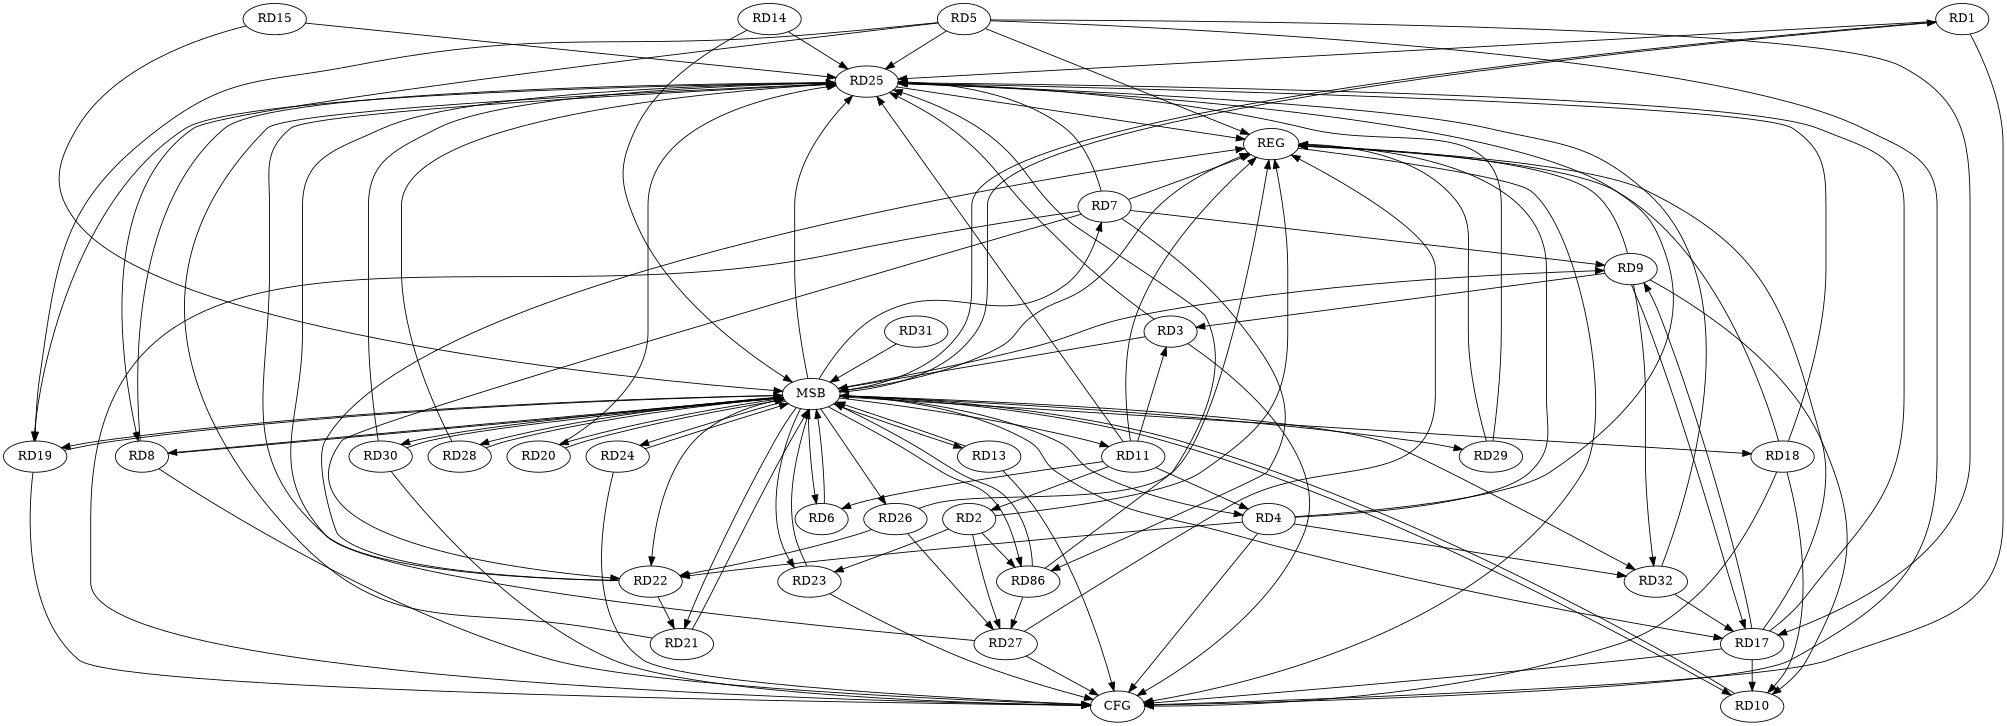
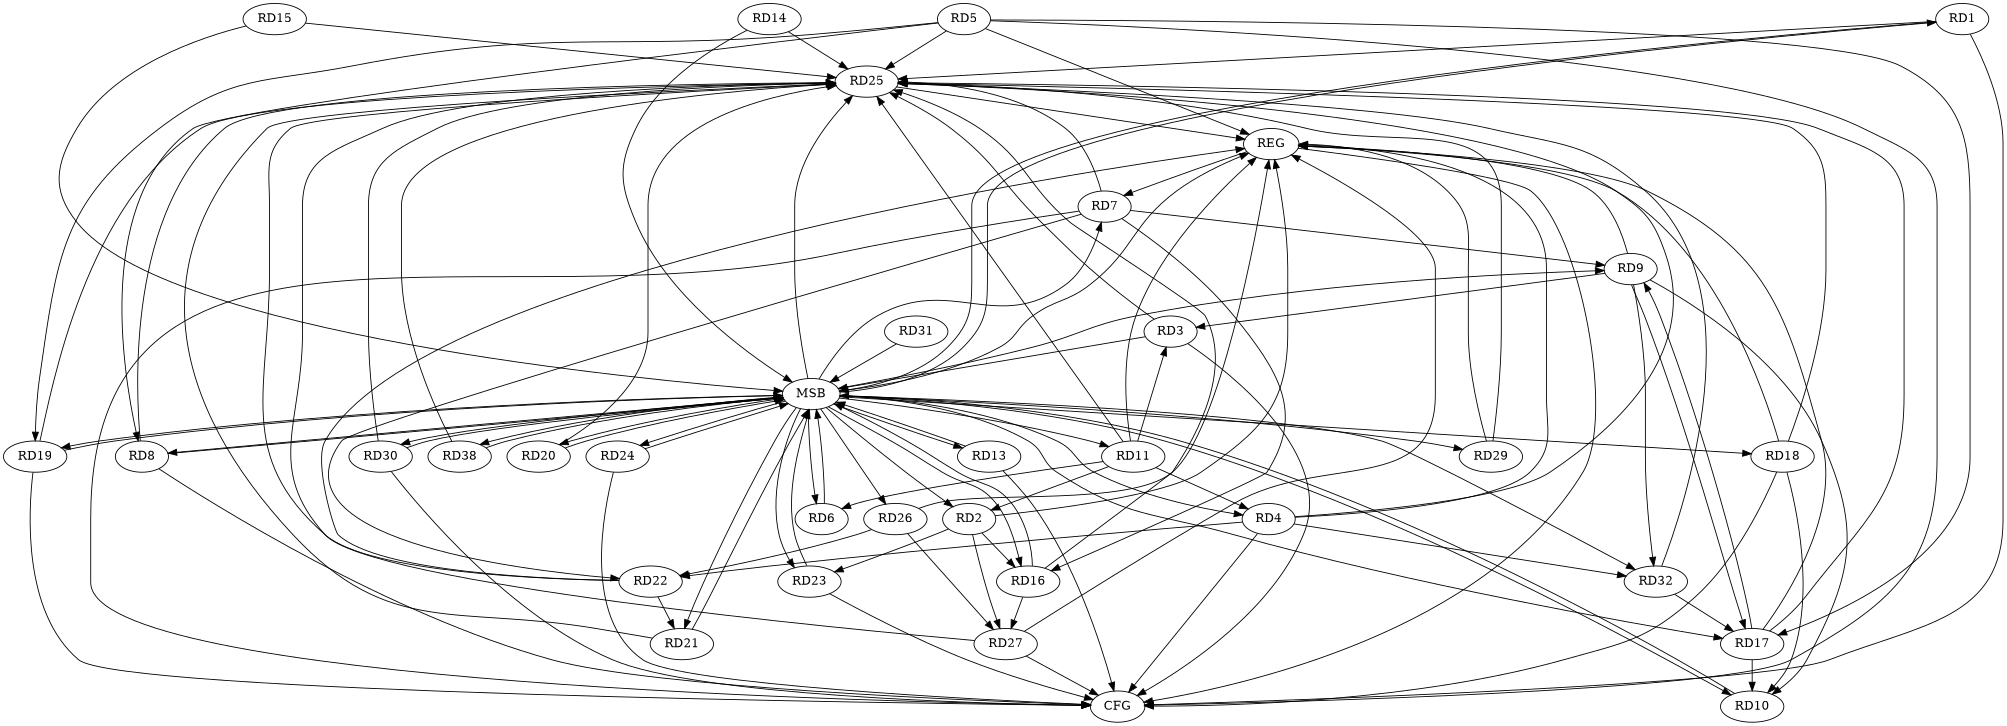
(167, 143) -> (138, 190)
(1185, 179) -> (1189, 172)
(686, 451) -> (885, 456)
(460, 457) -> (460, 457)
(1028, 582) -> (1028, 582)
(1438, 678) -> none
